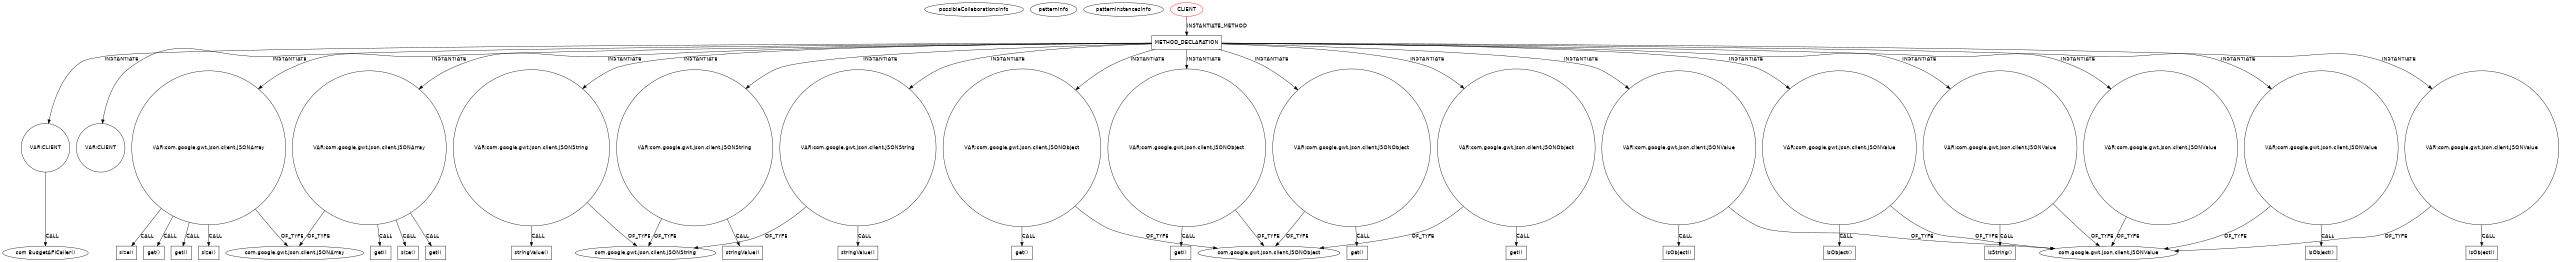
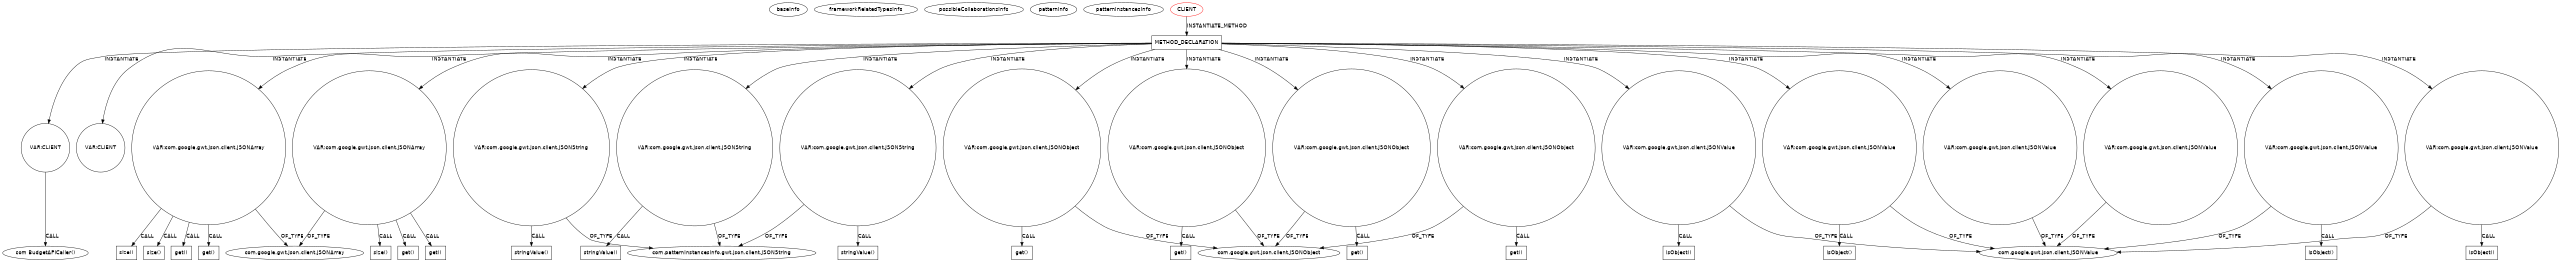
none -> (788, 10)
none -> (866, 10)
(646, 253) -> (722, 253)
(2000, 253) -> none
